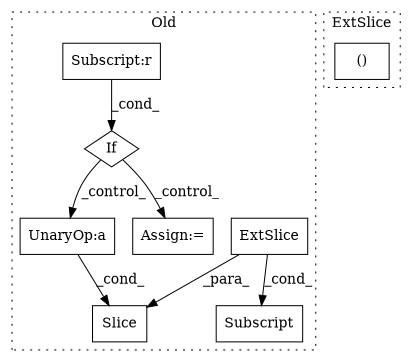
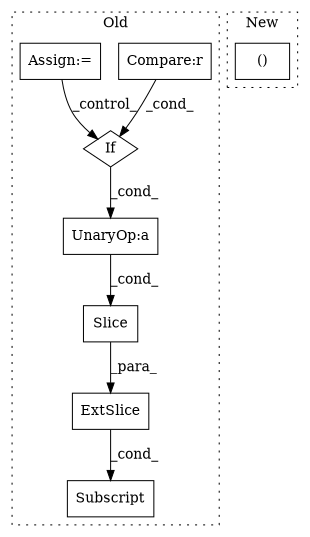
(362, 24) -> (262, 24)
(112, 61) -> (165, 61)
(144, 182) -> (70, 109)
(114, 193) -> (135, 193)
(198, 278) -> (111, 362)
